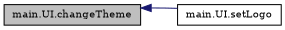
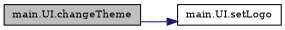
(164, 8) -> (154, 22)
